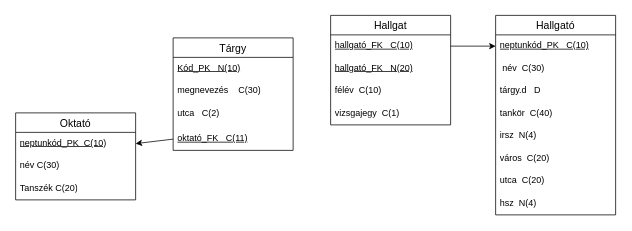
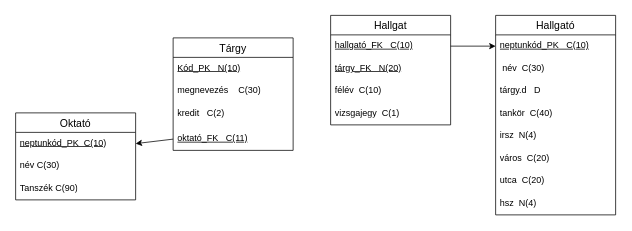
(379, 68) -> (374, 68)
(204, 113) -> (208, 113)
(51, 188) -> (51, 188)
